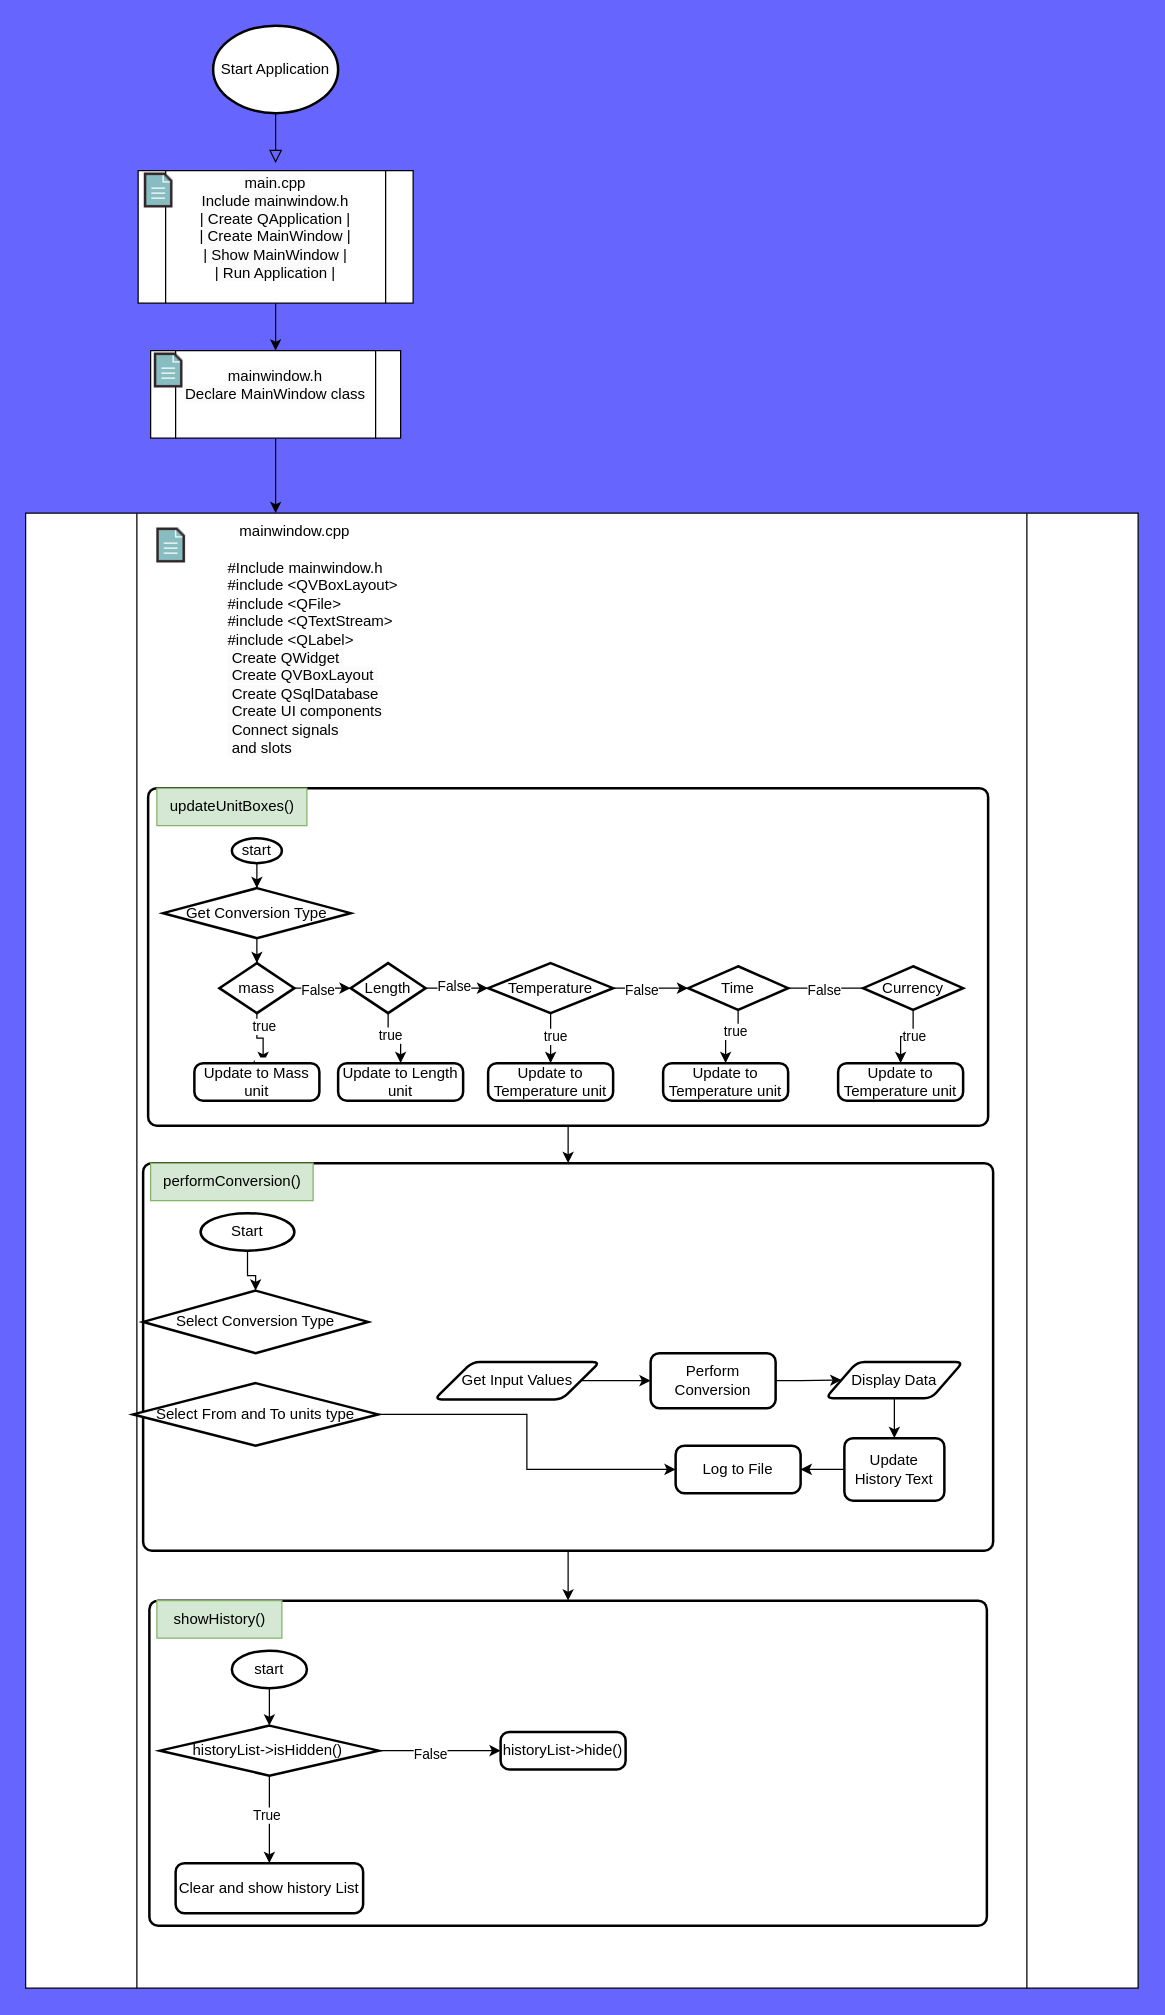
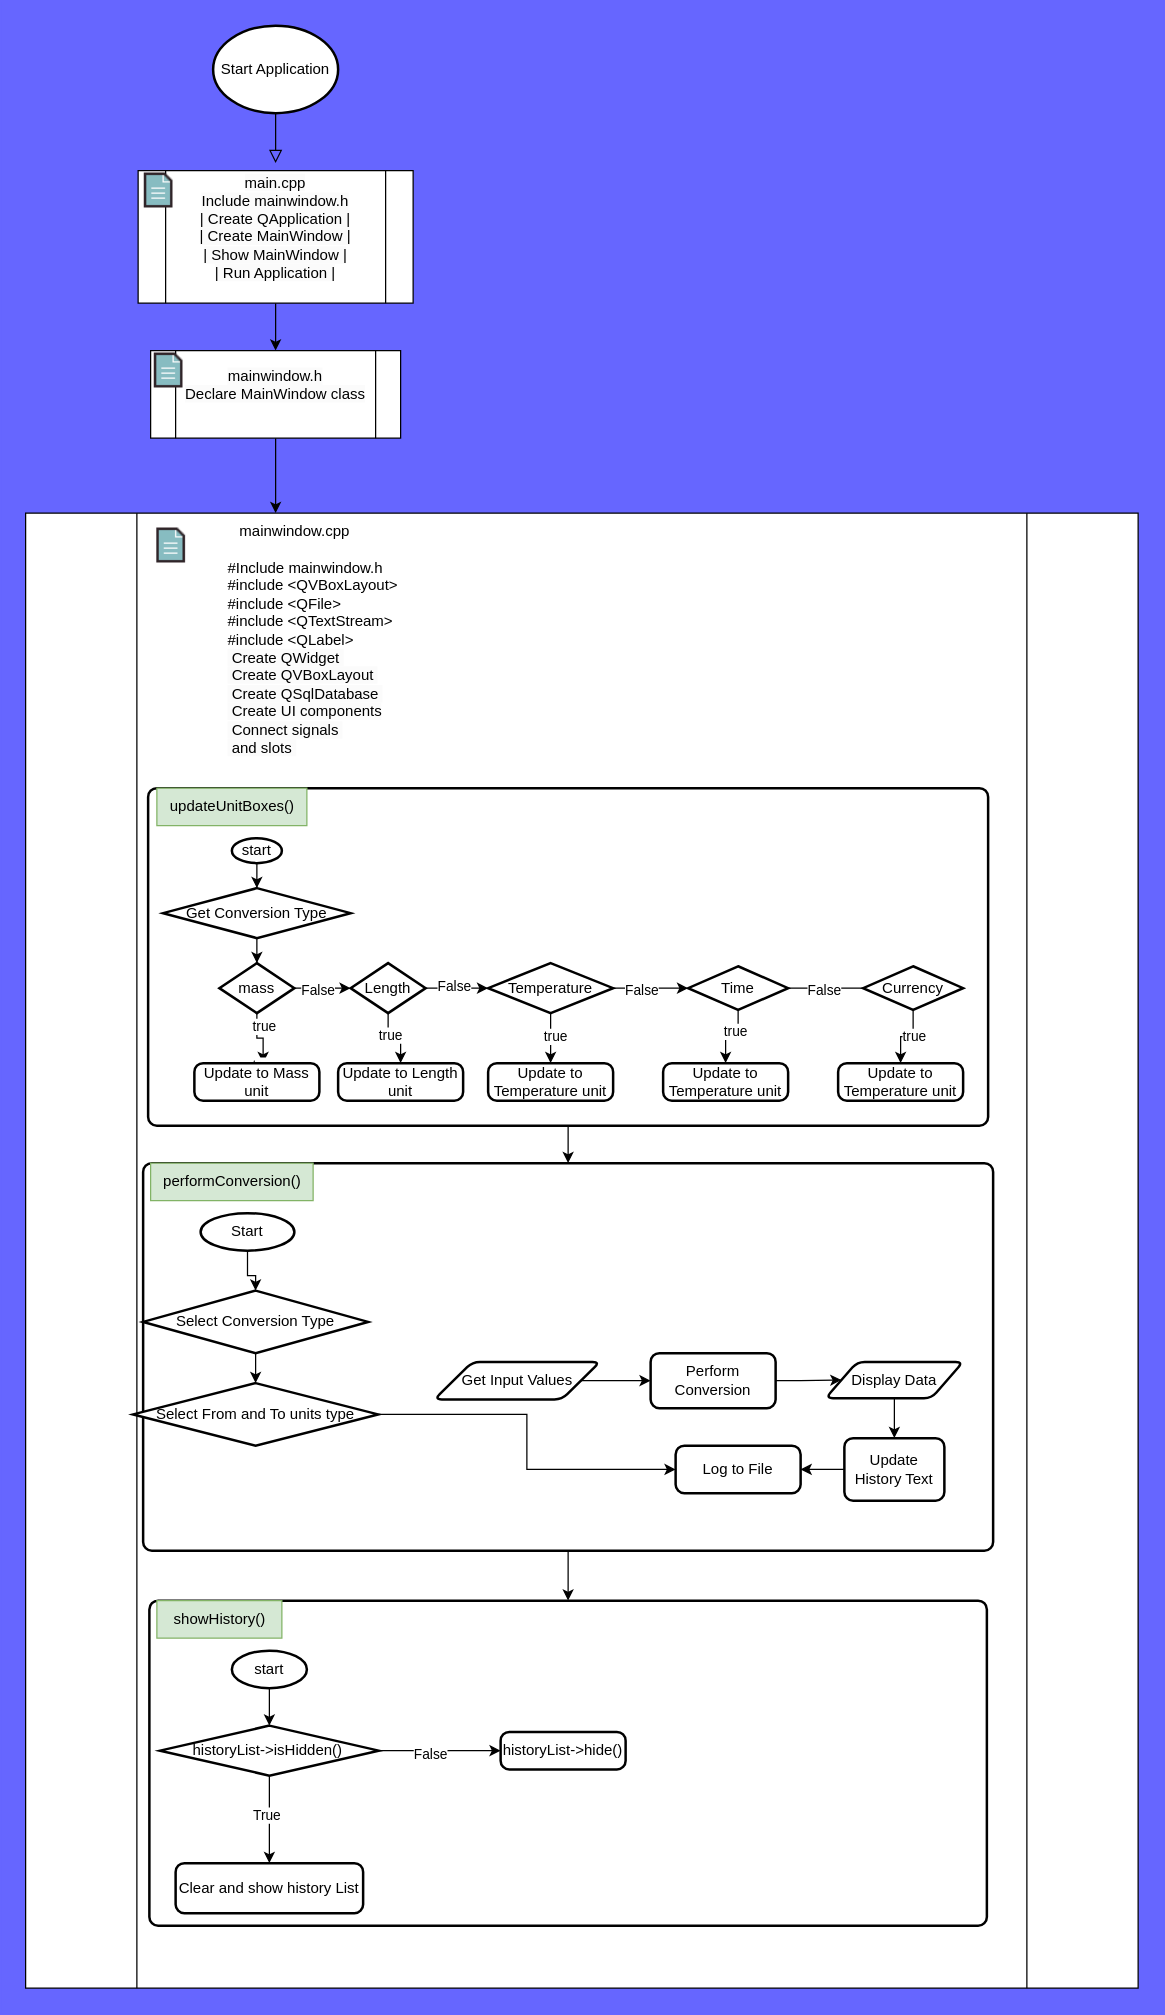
none -> (256, 1372)
